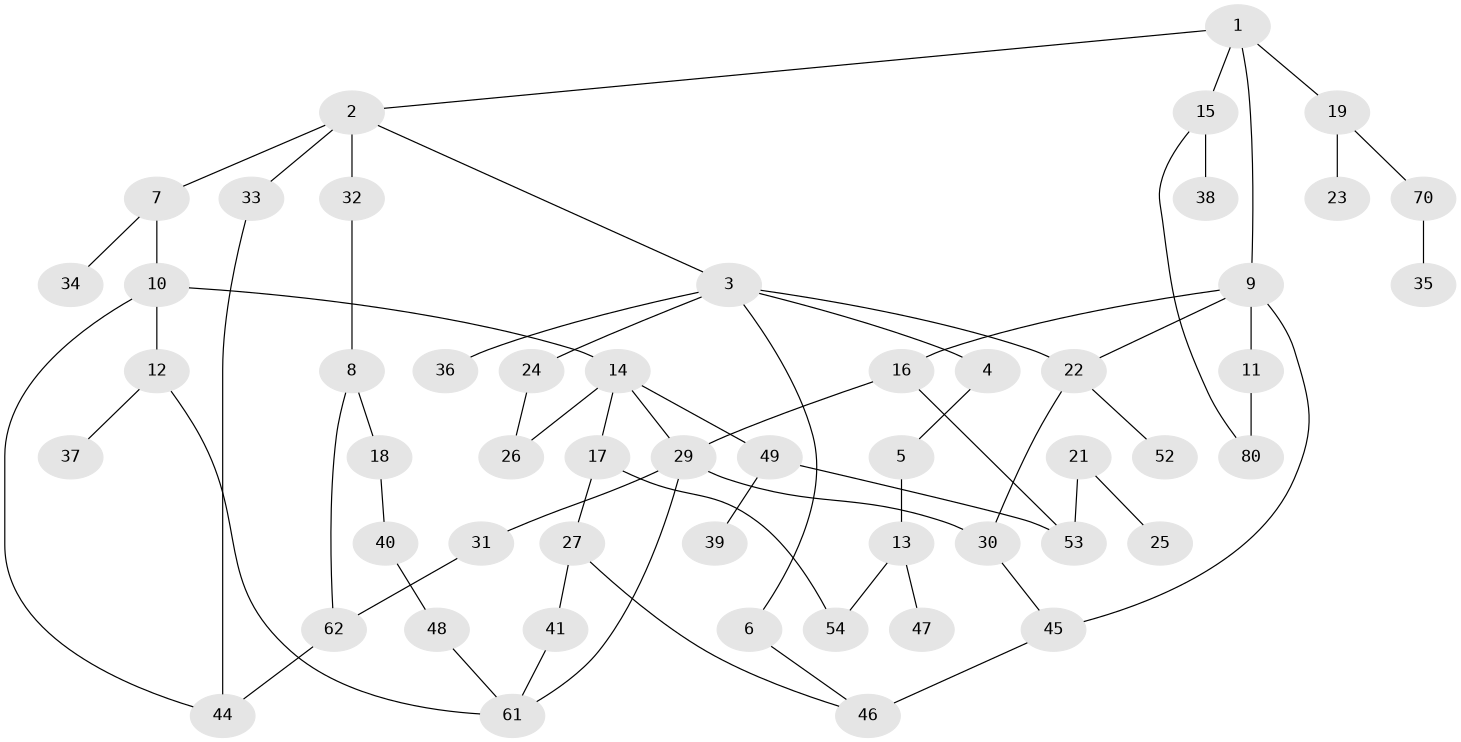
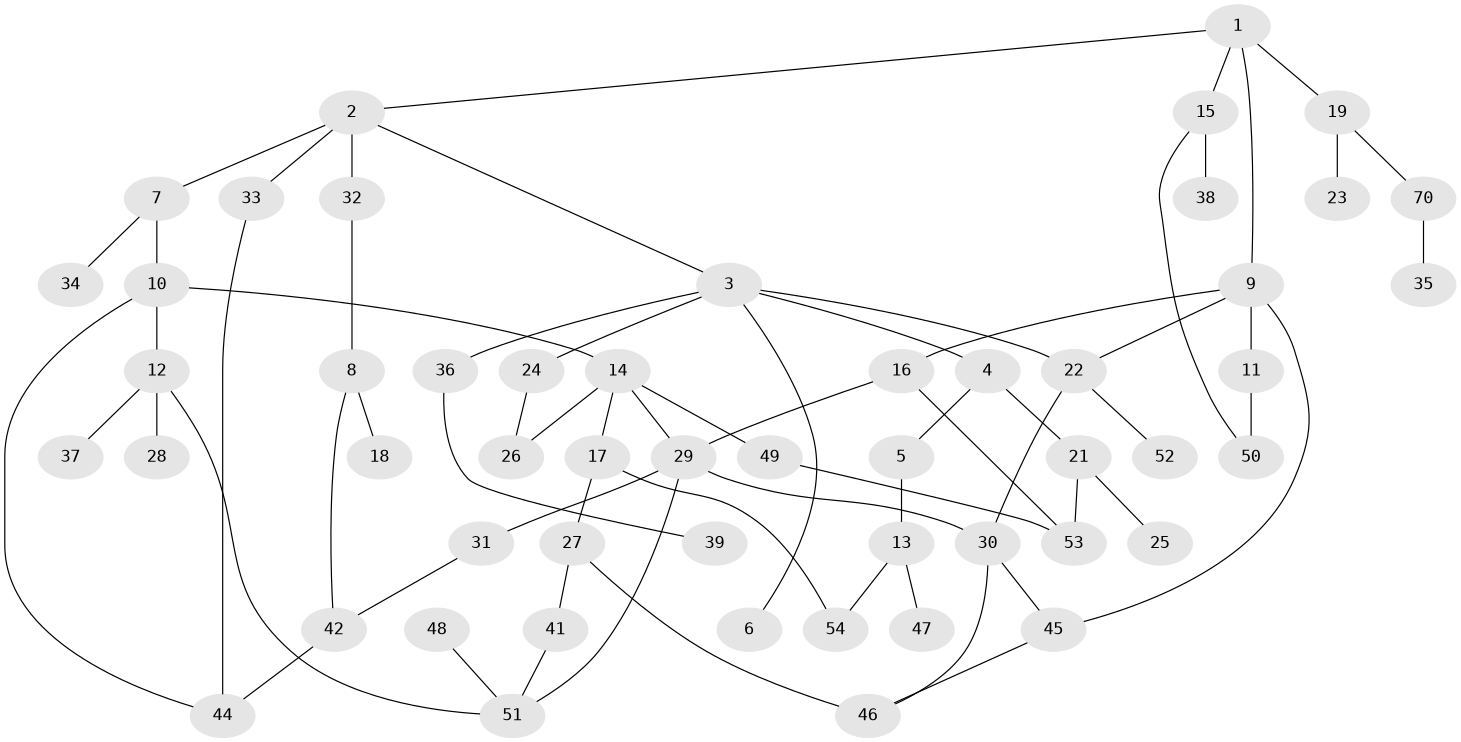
none -> (1033, 414)
none -> (157, 457)
(1251, 457) -> (1251, 457)
(742, 500) -> (530, 502)
(386, 544) -> none
(334, 630) -> (334, 630)
(809, 673) -> (965, 651)
(512, 716) -> (512, 716)
